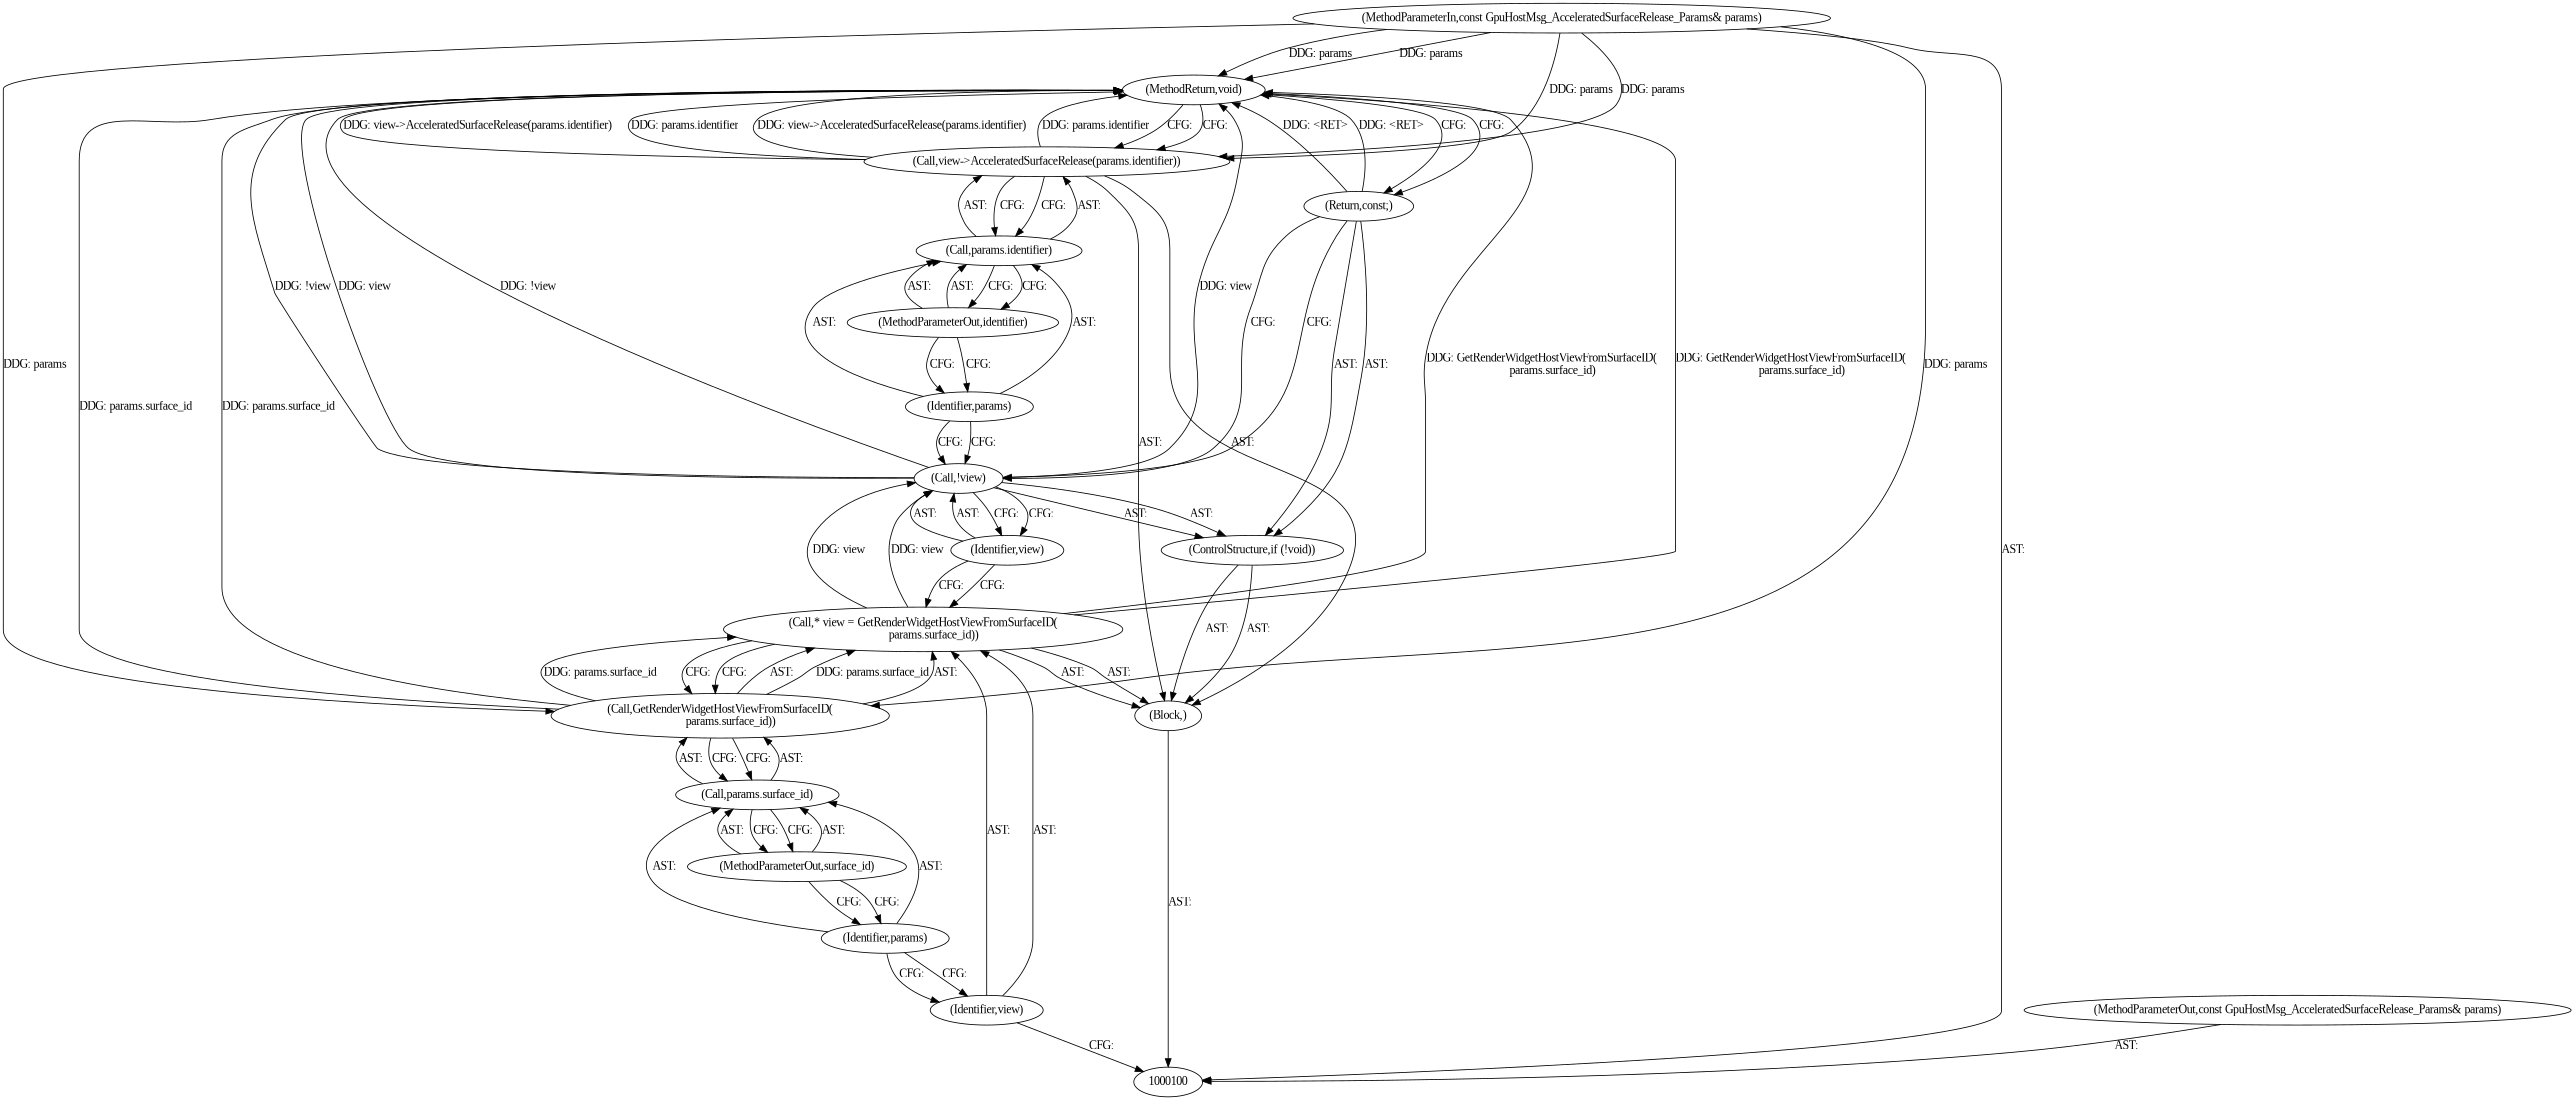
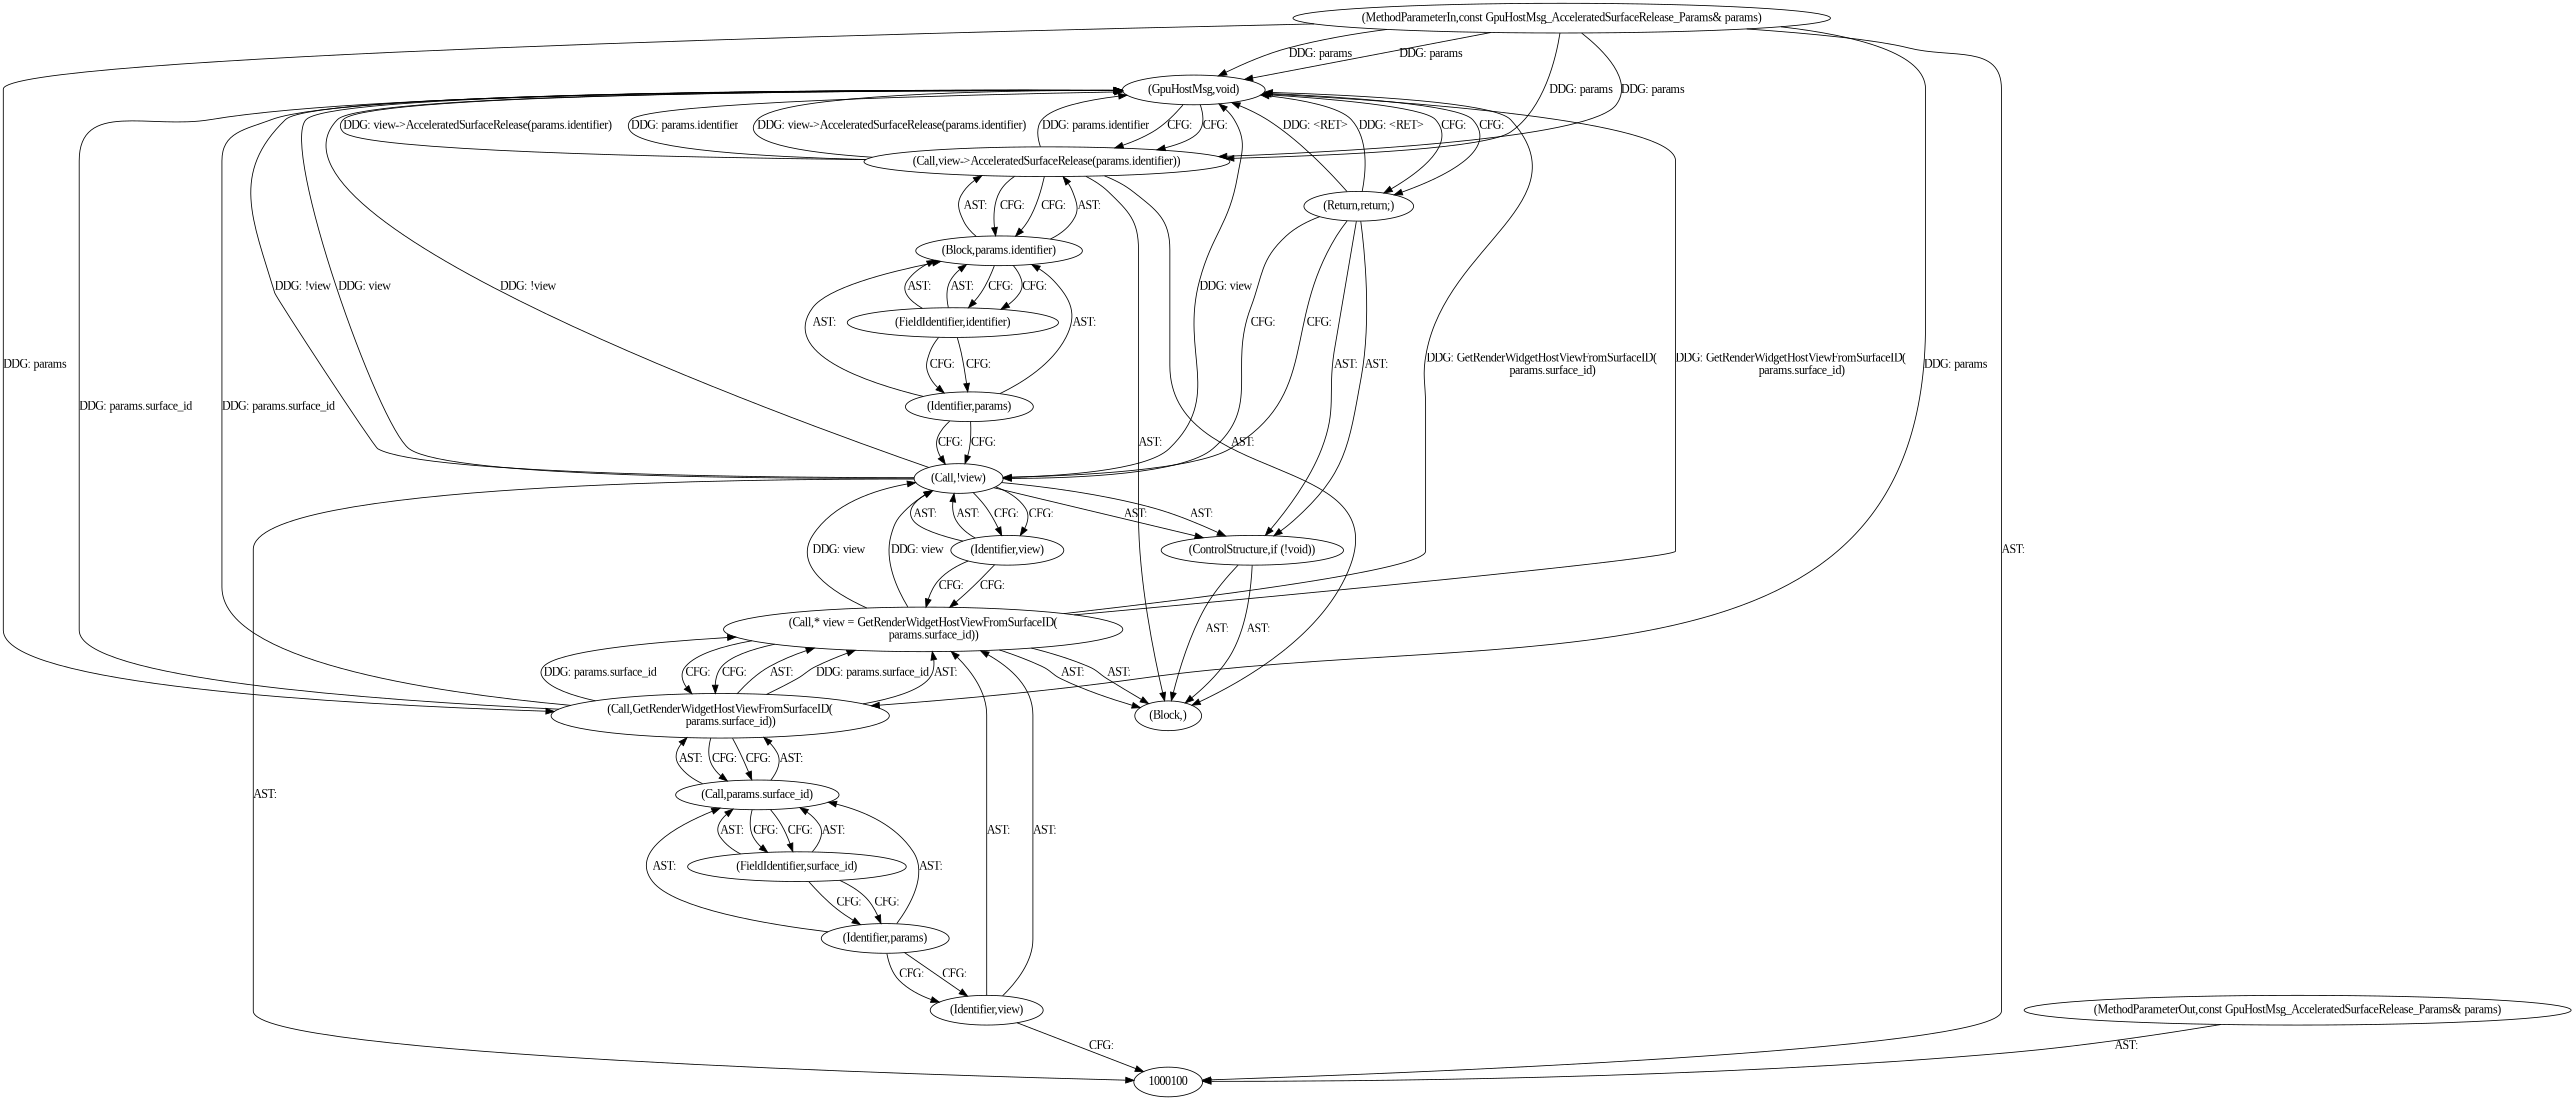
(1194, 90) -> (1194, 90)
(1359, 206) -> (1359, 206)
(999, 251) -> (999, 251)
(953, 323) -> (953, 323)
(797, 867) -> (797, 867)
(1168, 895) -> (253, 883)
